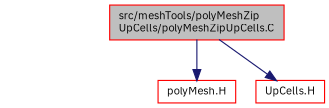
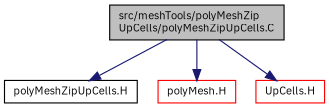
(197, 22) -> (197, 22)
none -> (71, 92)
